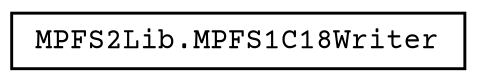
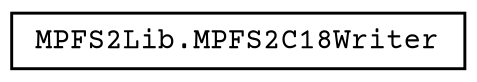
(238, 41) -> (238, 41)
